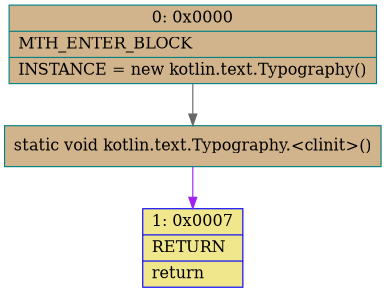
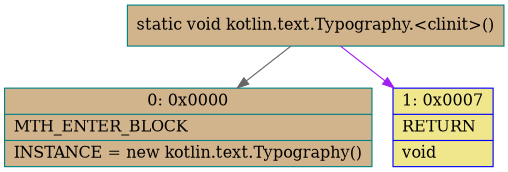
(193, 99) -> (269, 63)
(178, 274) -> (420, 153)
